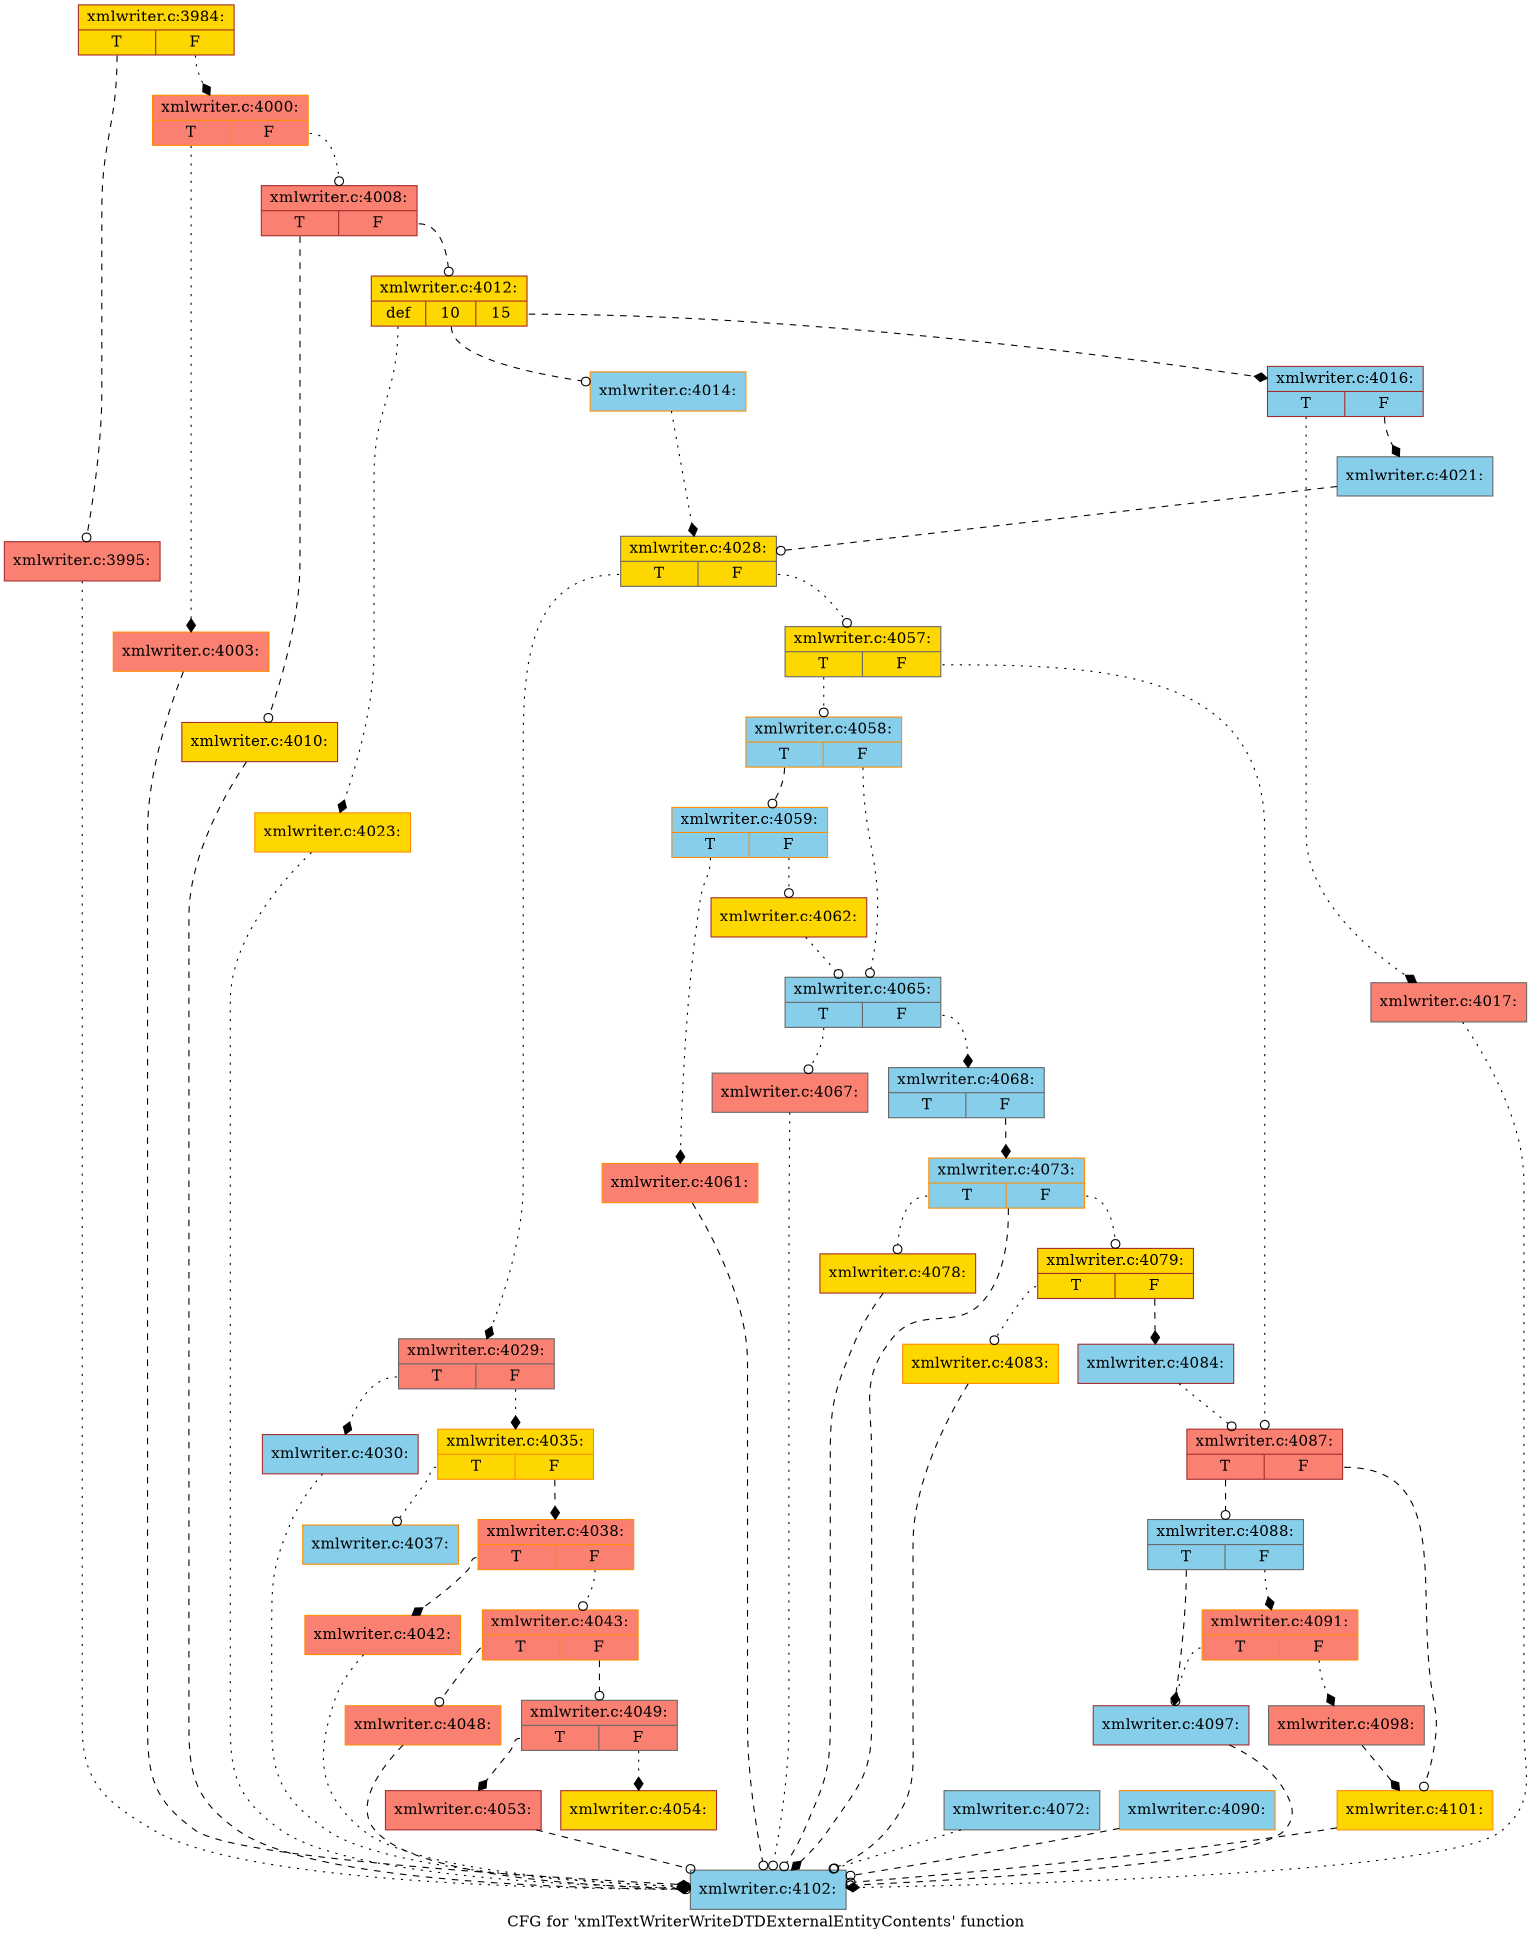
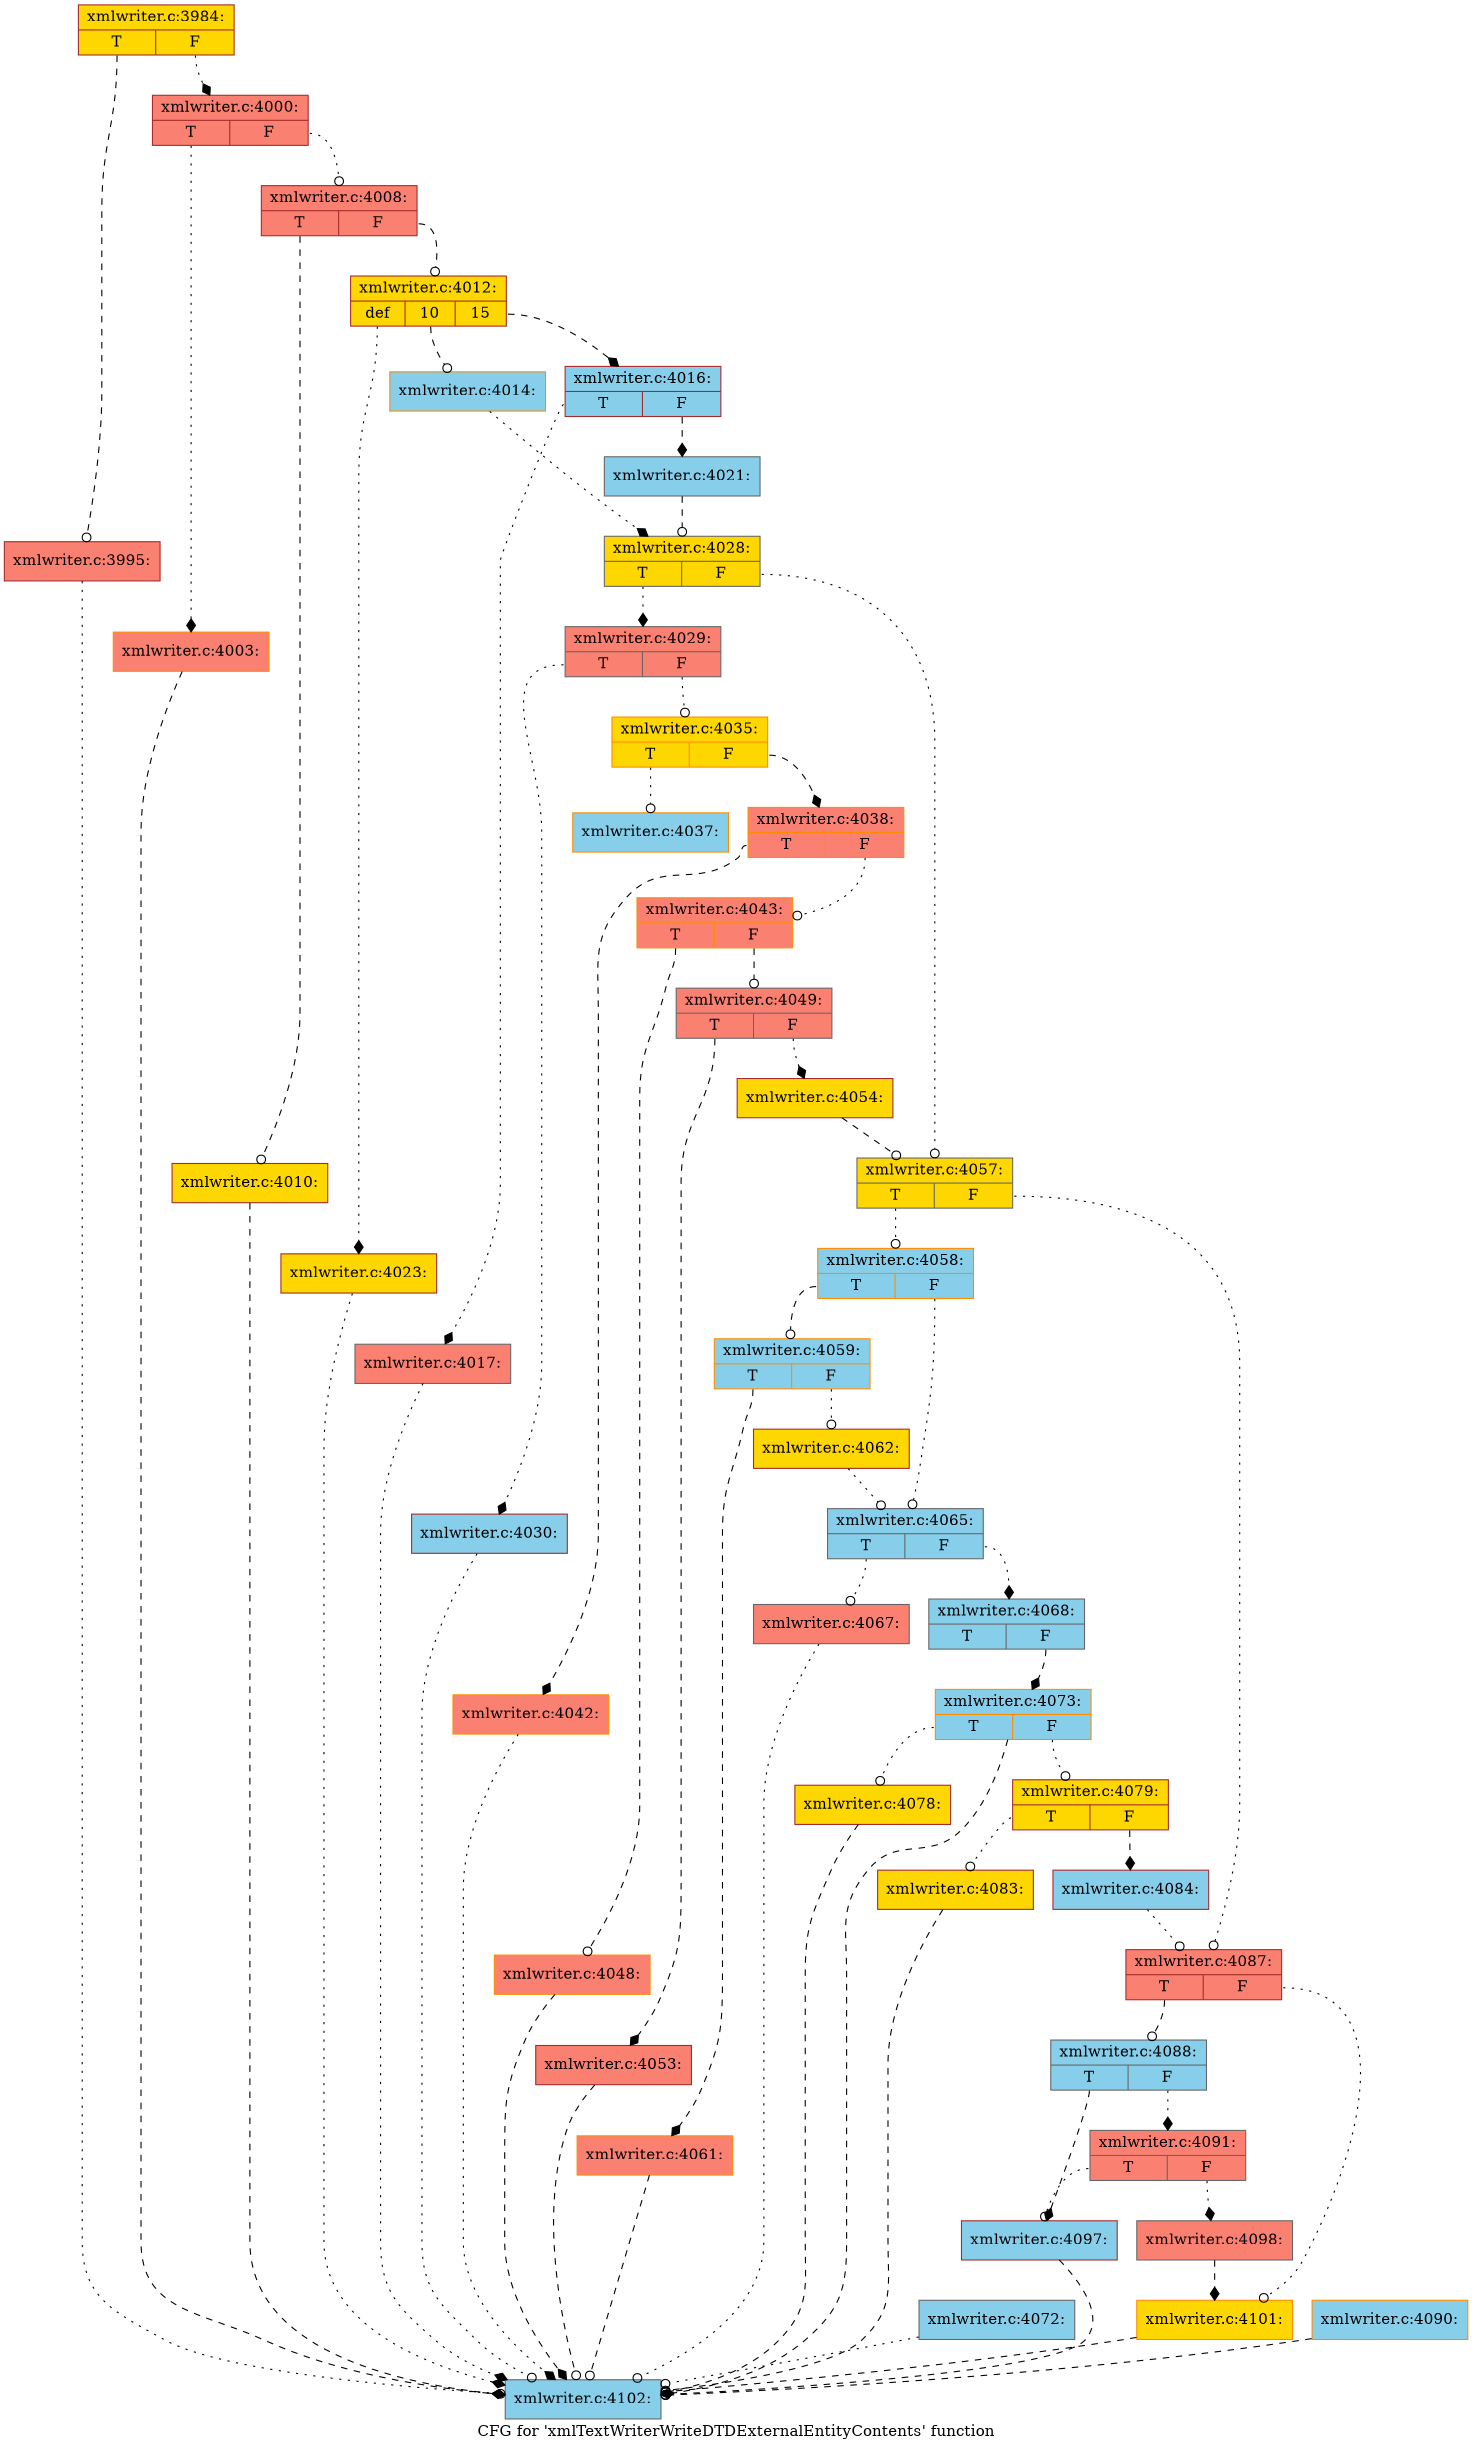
(230, 120) -> (230, 120)
(333, 832) -> (359, 1273)
(688, 1003) -> (722, 1760)
none -> (867, 1135)
(981, 1364) -> (956, 1890)
(516, 1402) -> (683, 693)
(1426, 1602) -> (1353, 2131)
(1280, 1635) -> (1168, 2155)
